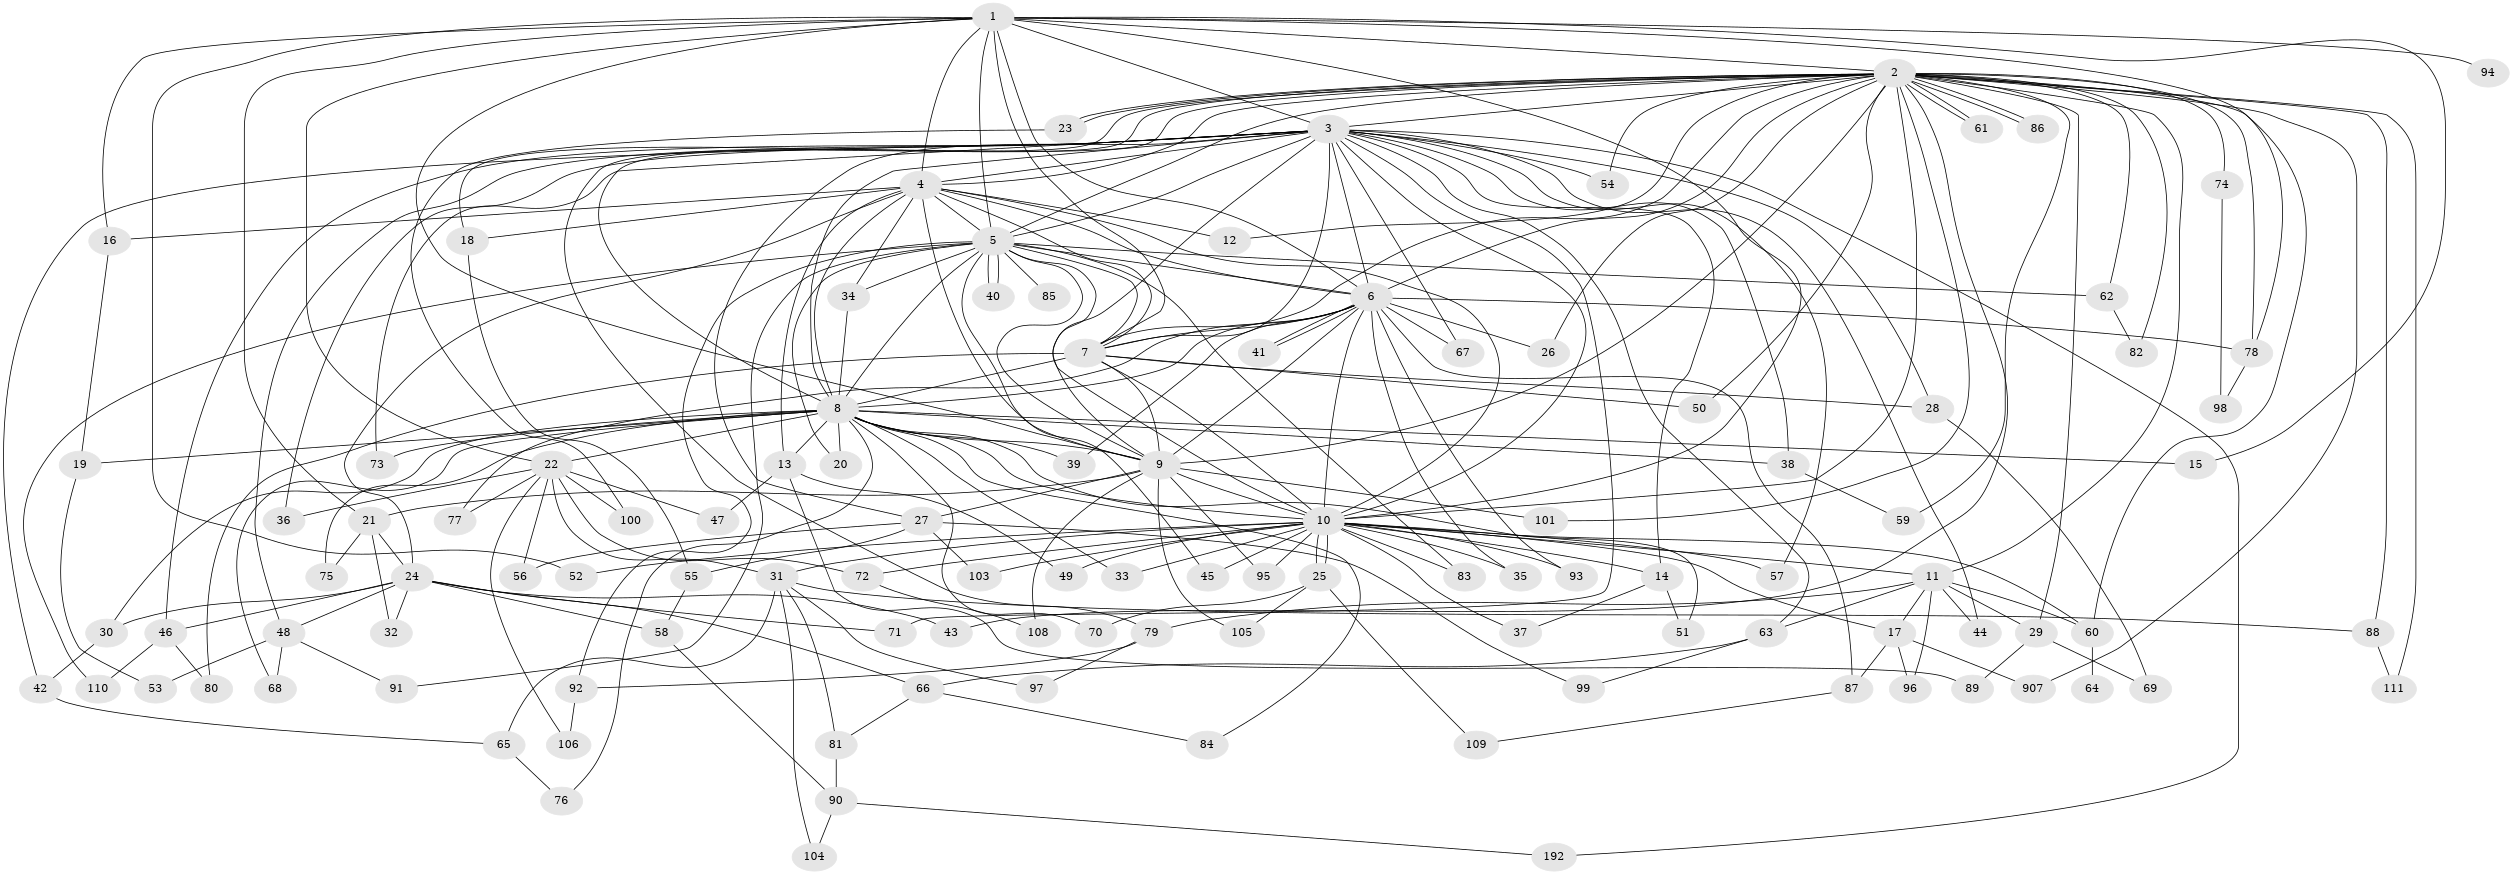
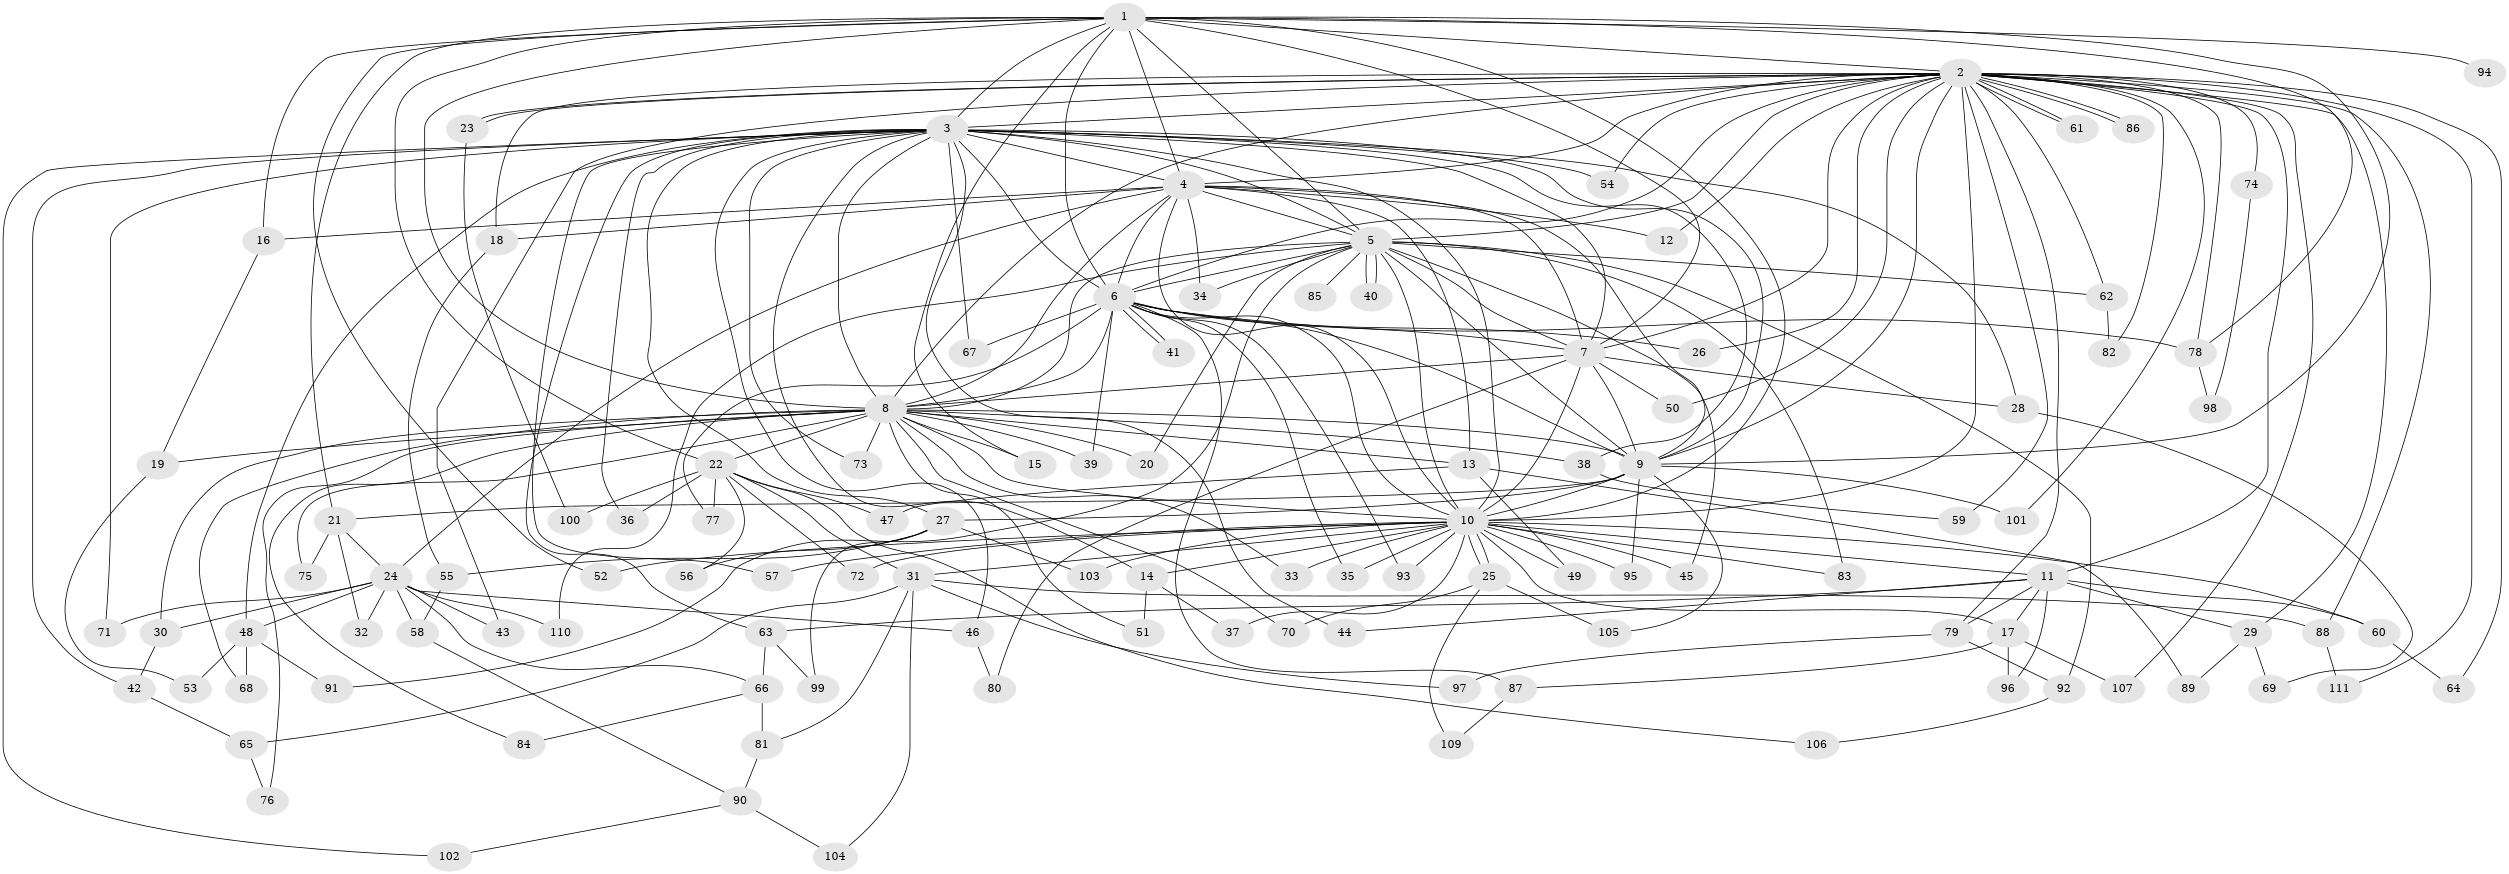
(2306, 236) -> (2495, 156)
(843, 353) -> (464, 99)
(1038, 633) -> none
(132, 661) -> (475, 605)
(2033, 689) -> (2123, 689)
(1554, 857) -> (450, 857)
